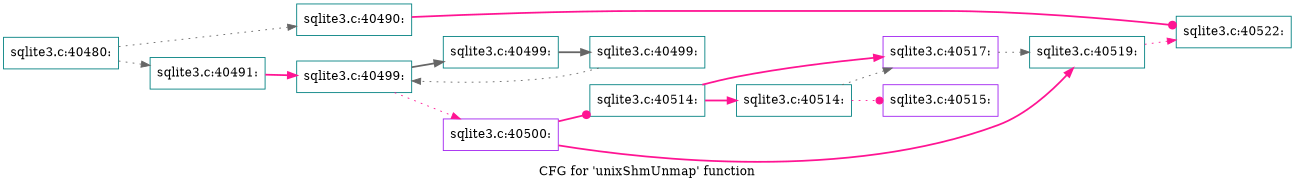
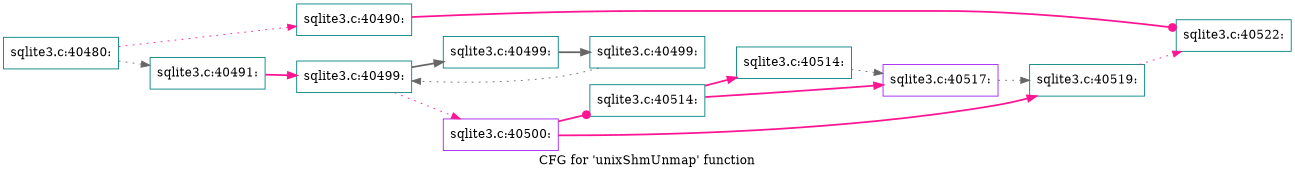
(203, 37) -> (203, 37)
(941, 101) -> none
